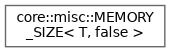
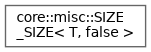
(85, 26) -> (76, 26)
